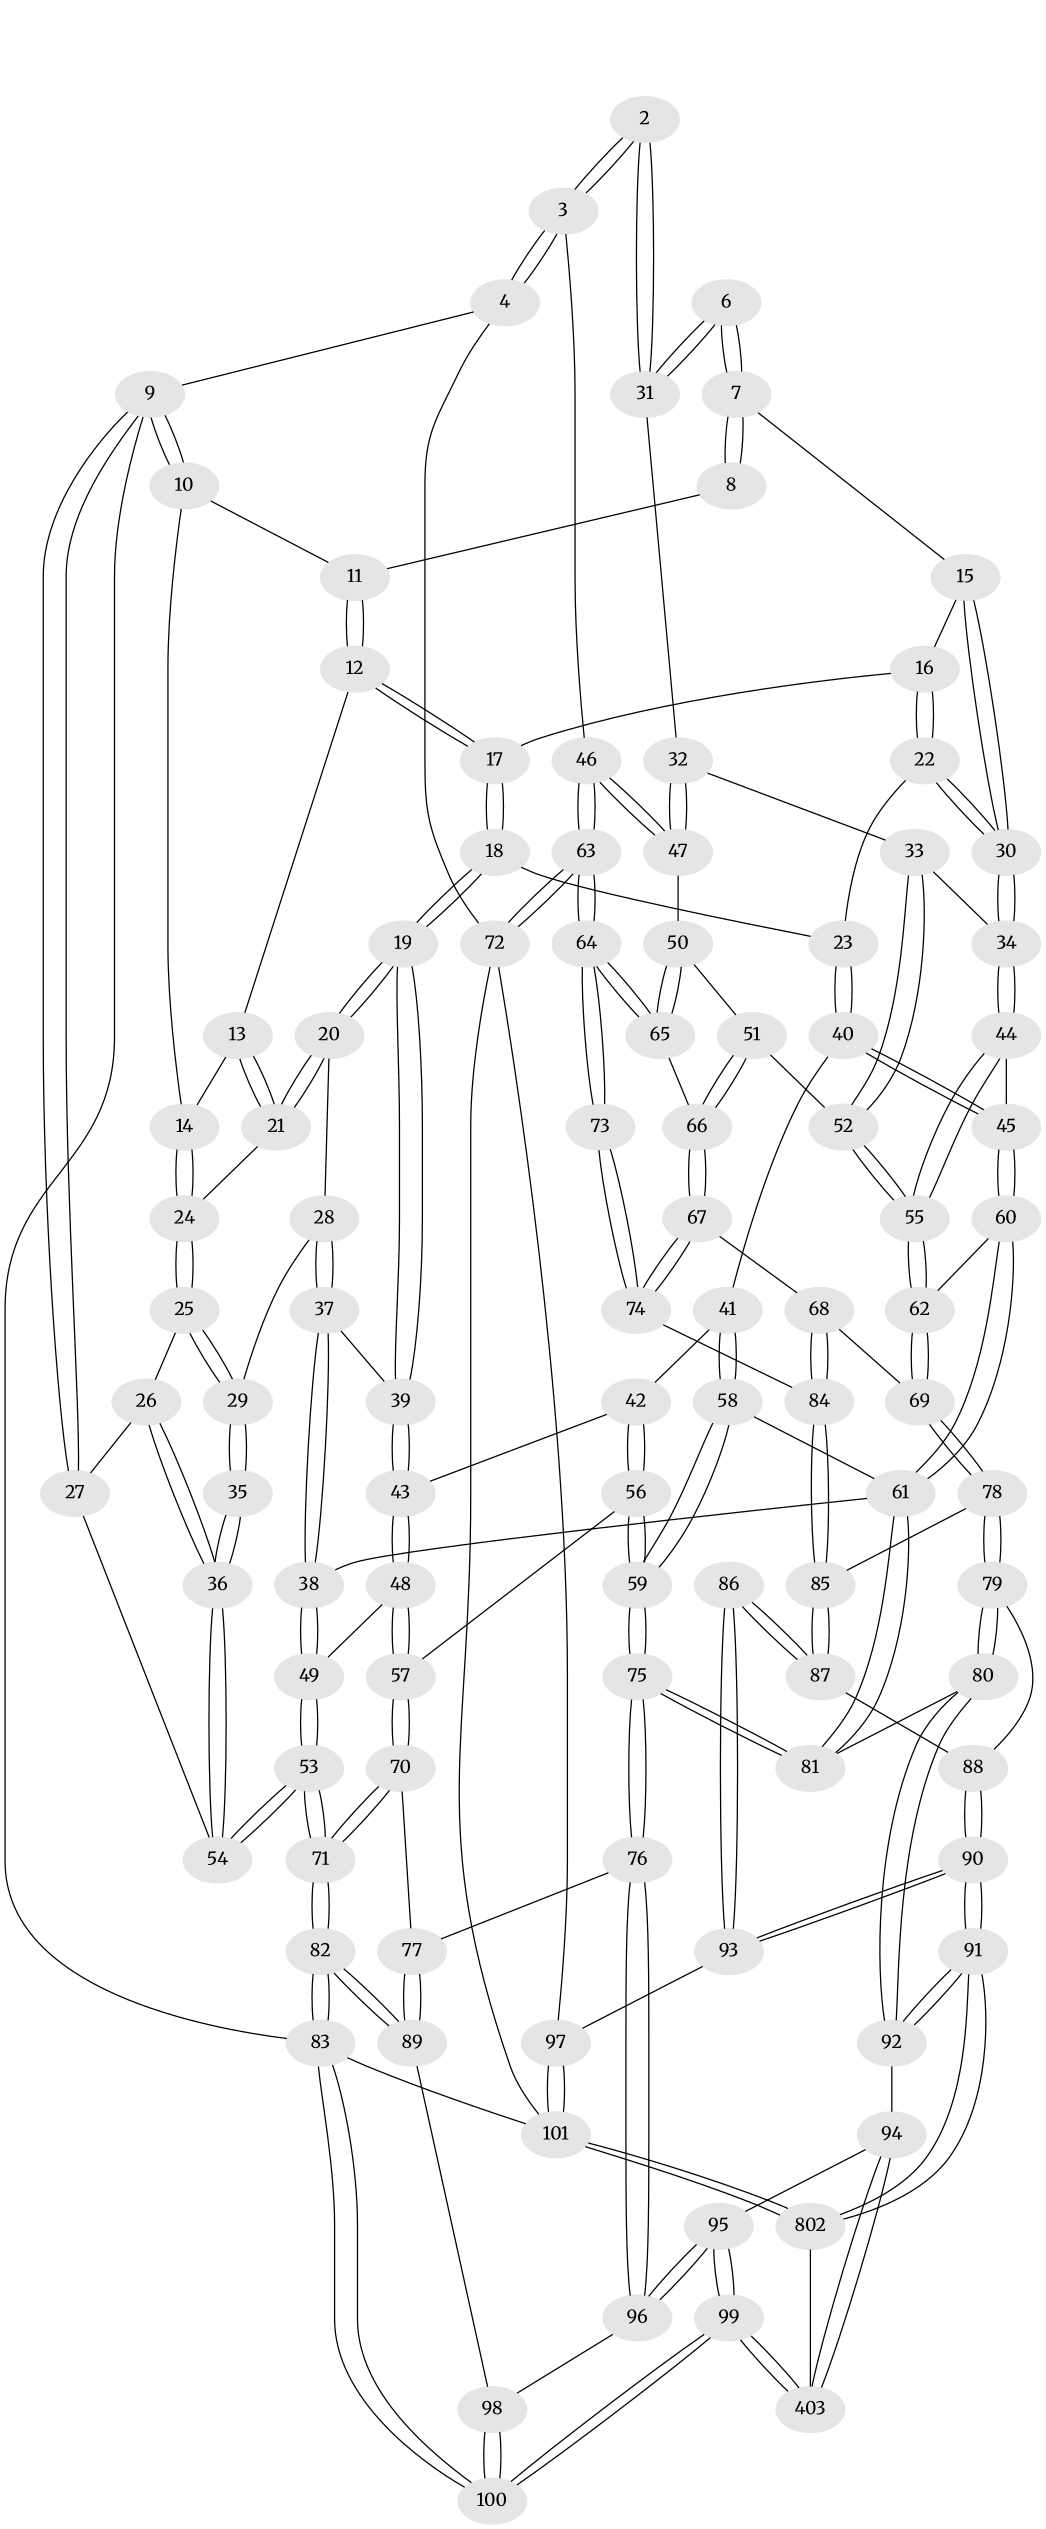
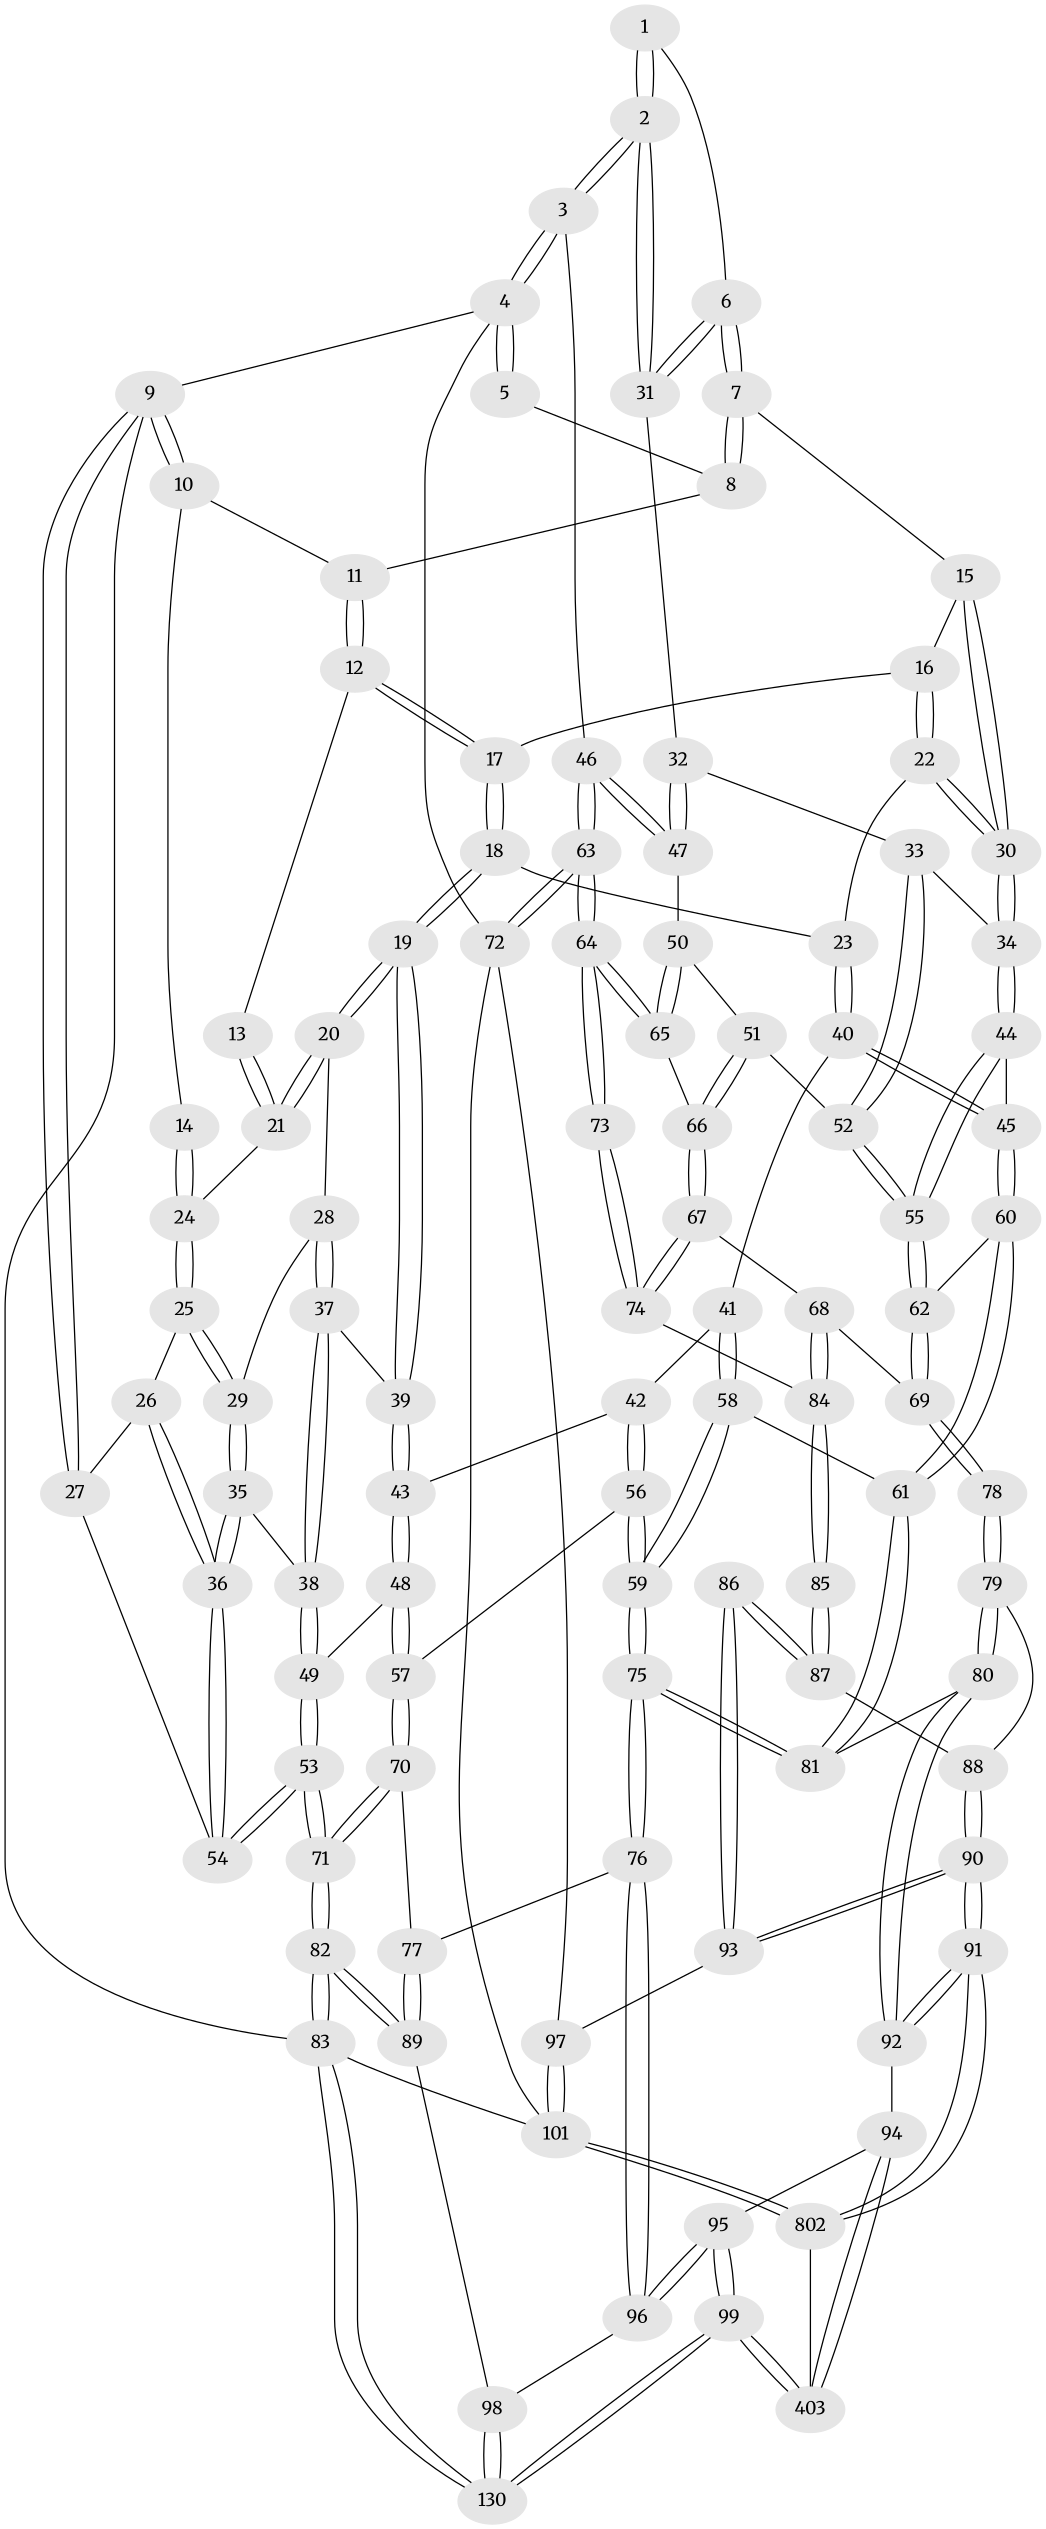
none -> (645, 28)
none -> (505, 394)
(211, 1081) -> none
(613, 1526) -> (274, 1539)
(900, 1543) -> none
(492, 2501) -> (492, 2501)
